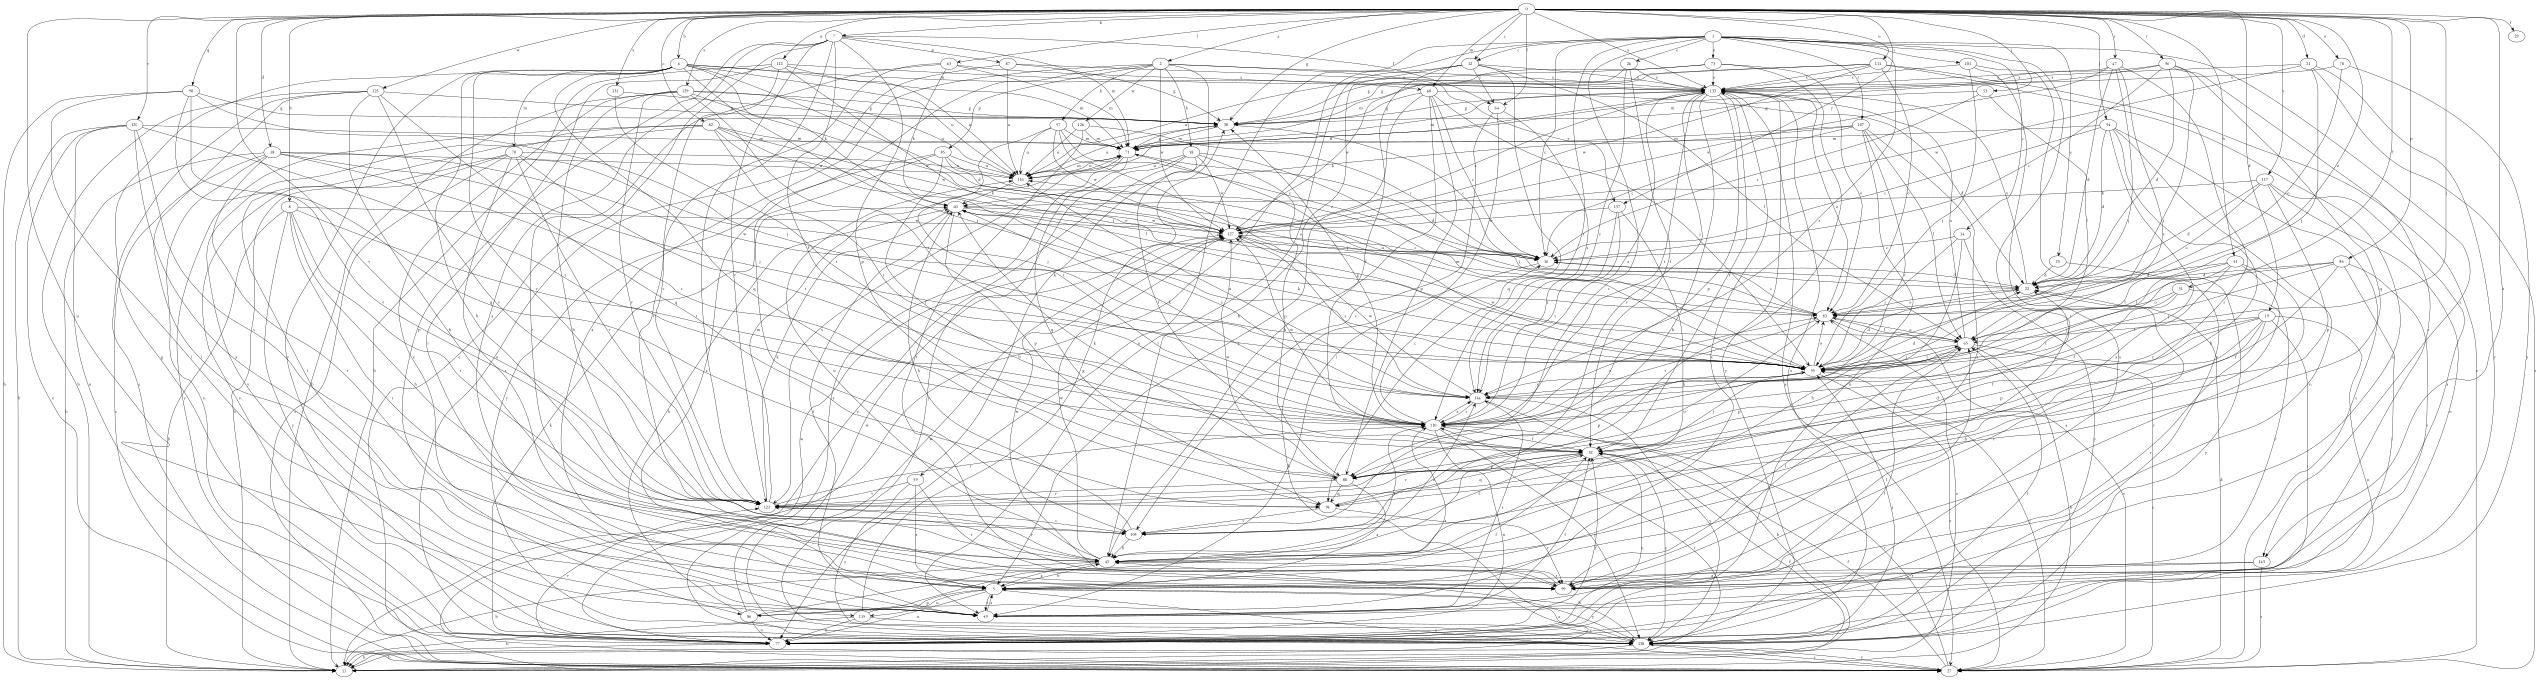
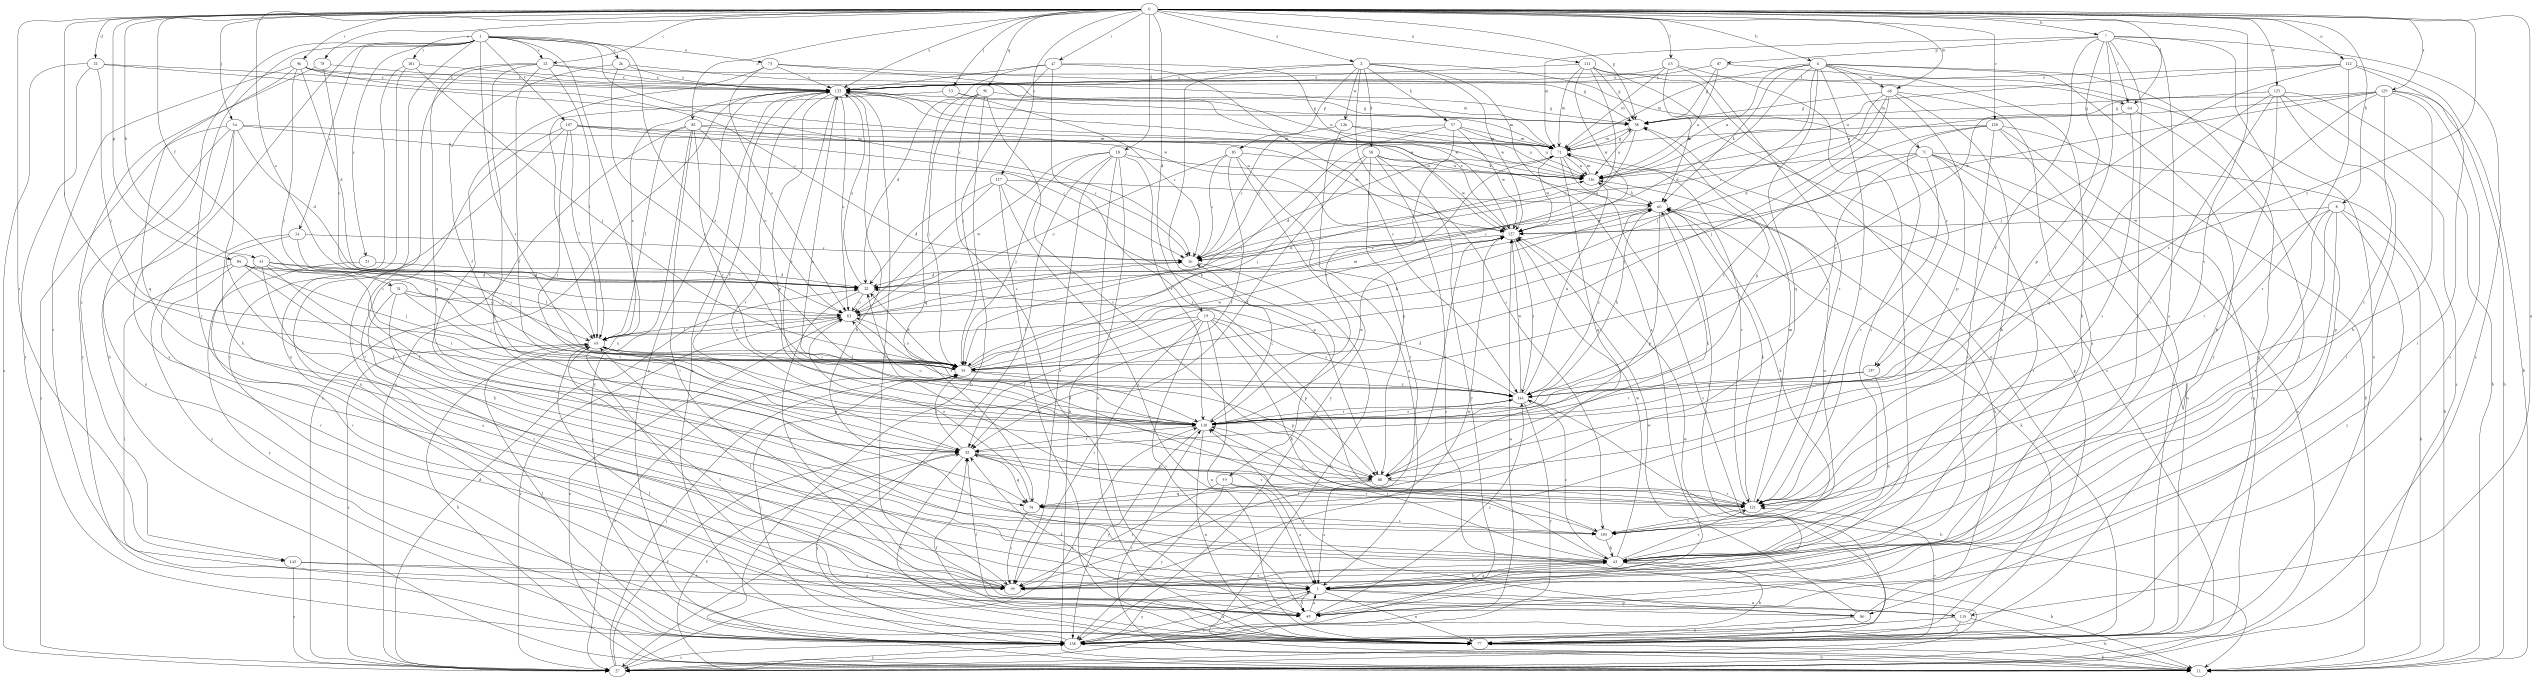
(2517, 36) -> none
(615, 91) -> none
(1426, 223) -> (1545, 192)
none -> (786, 493)
